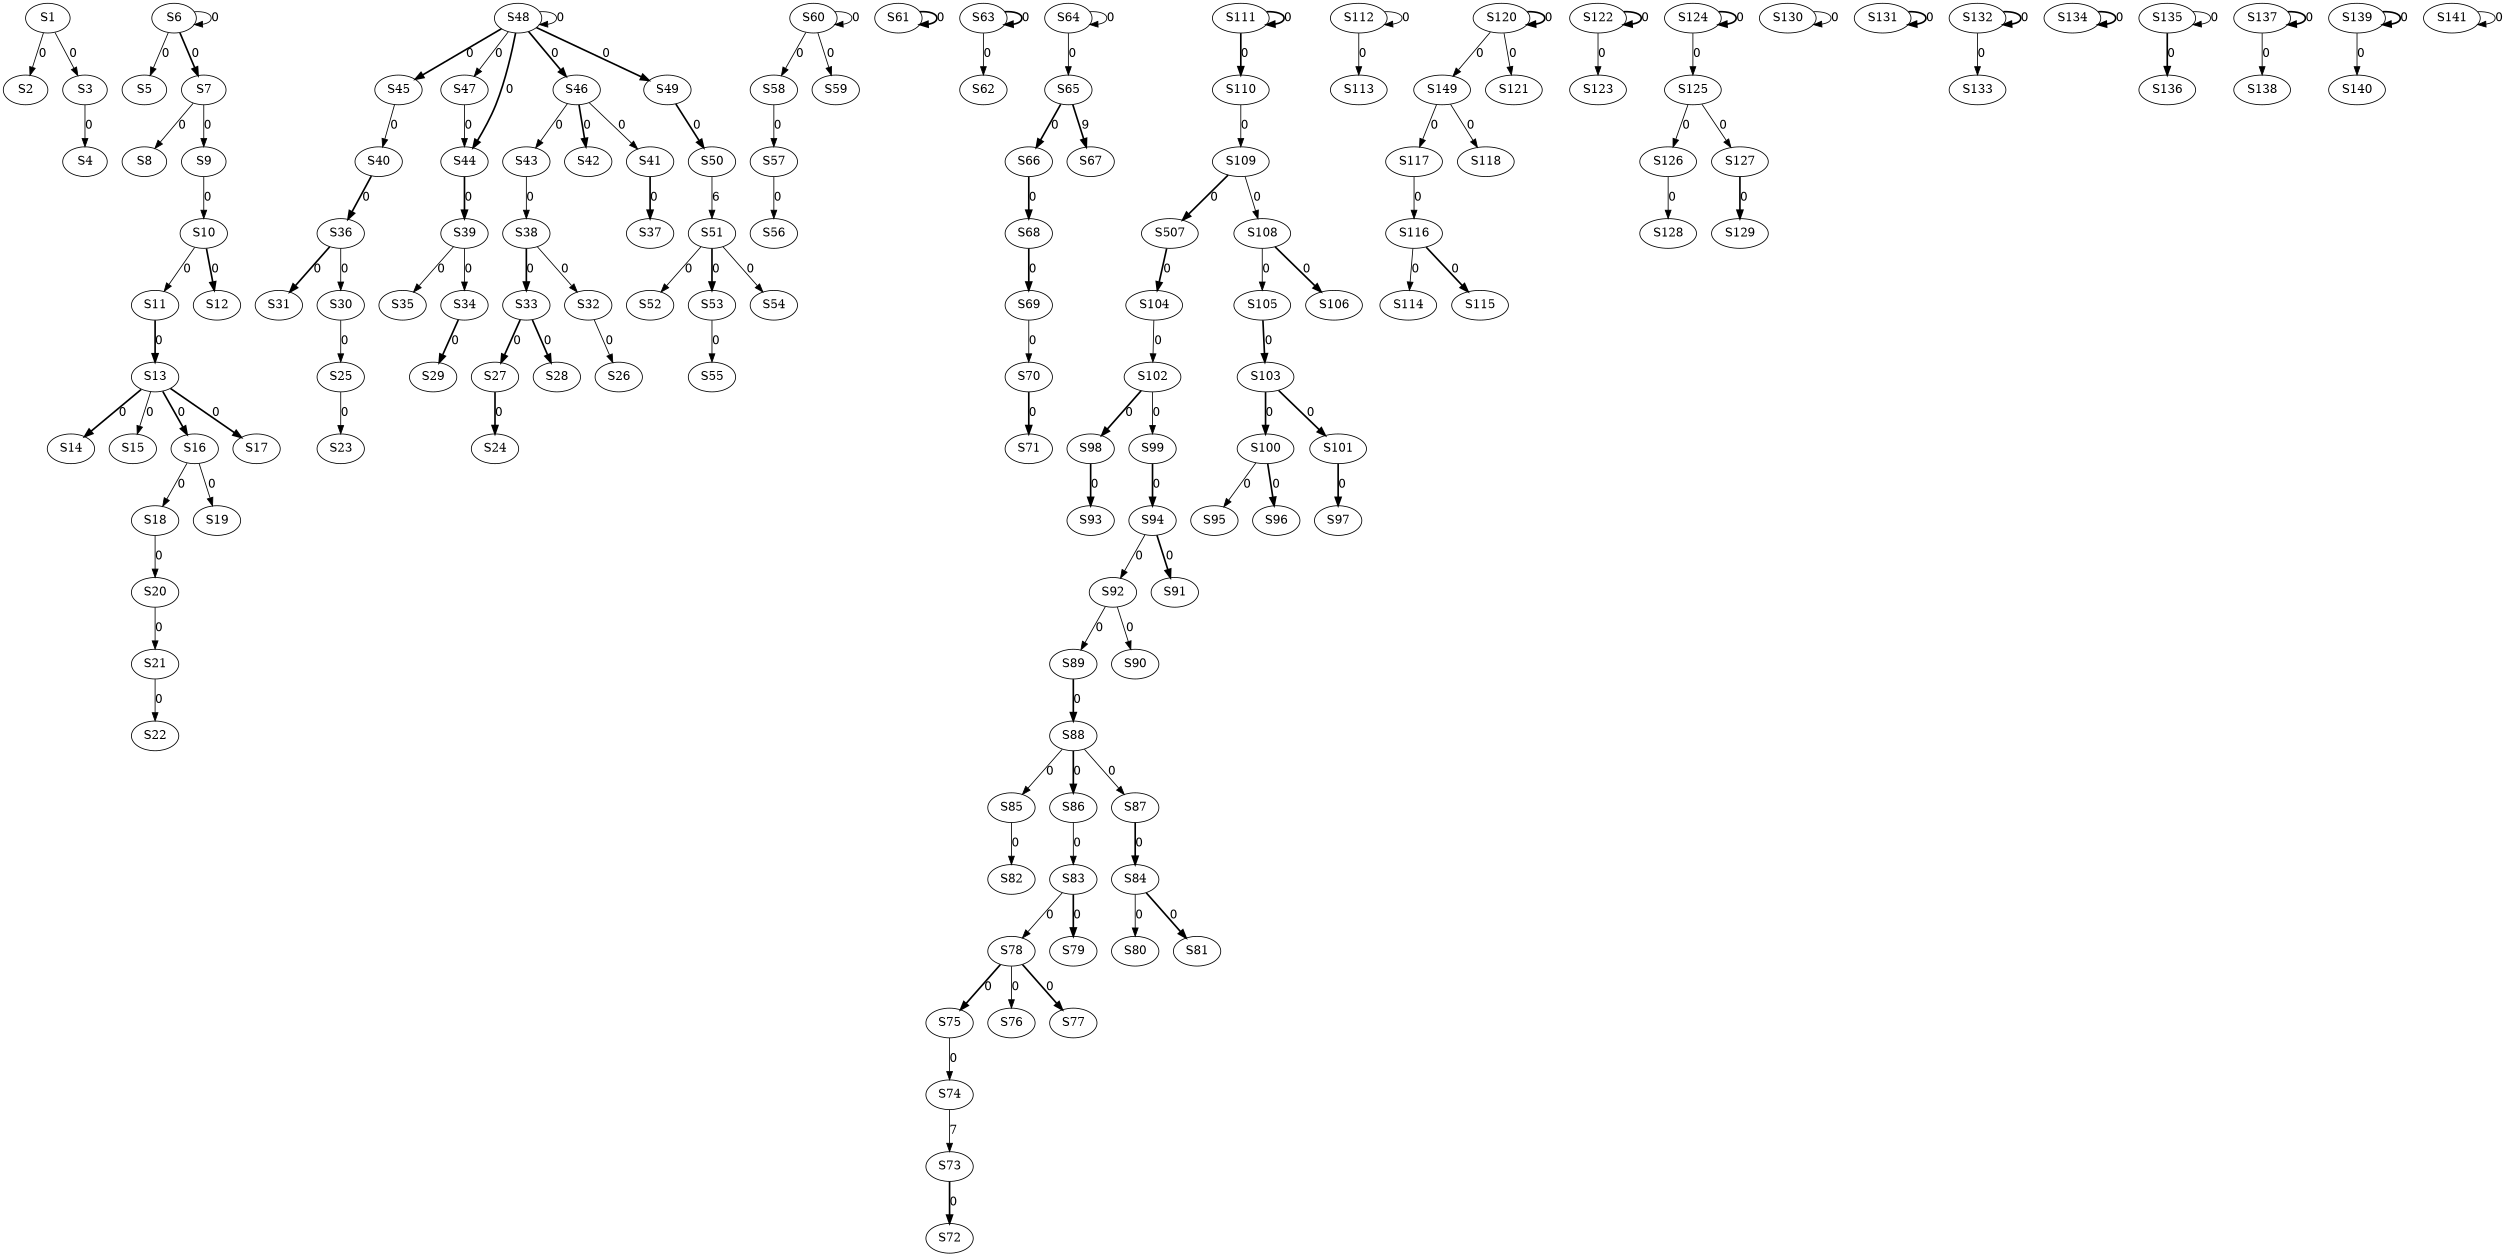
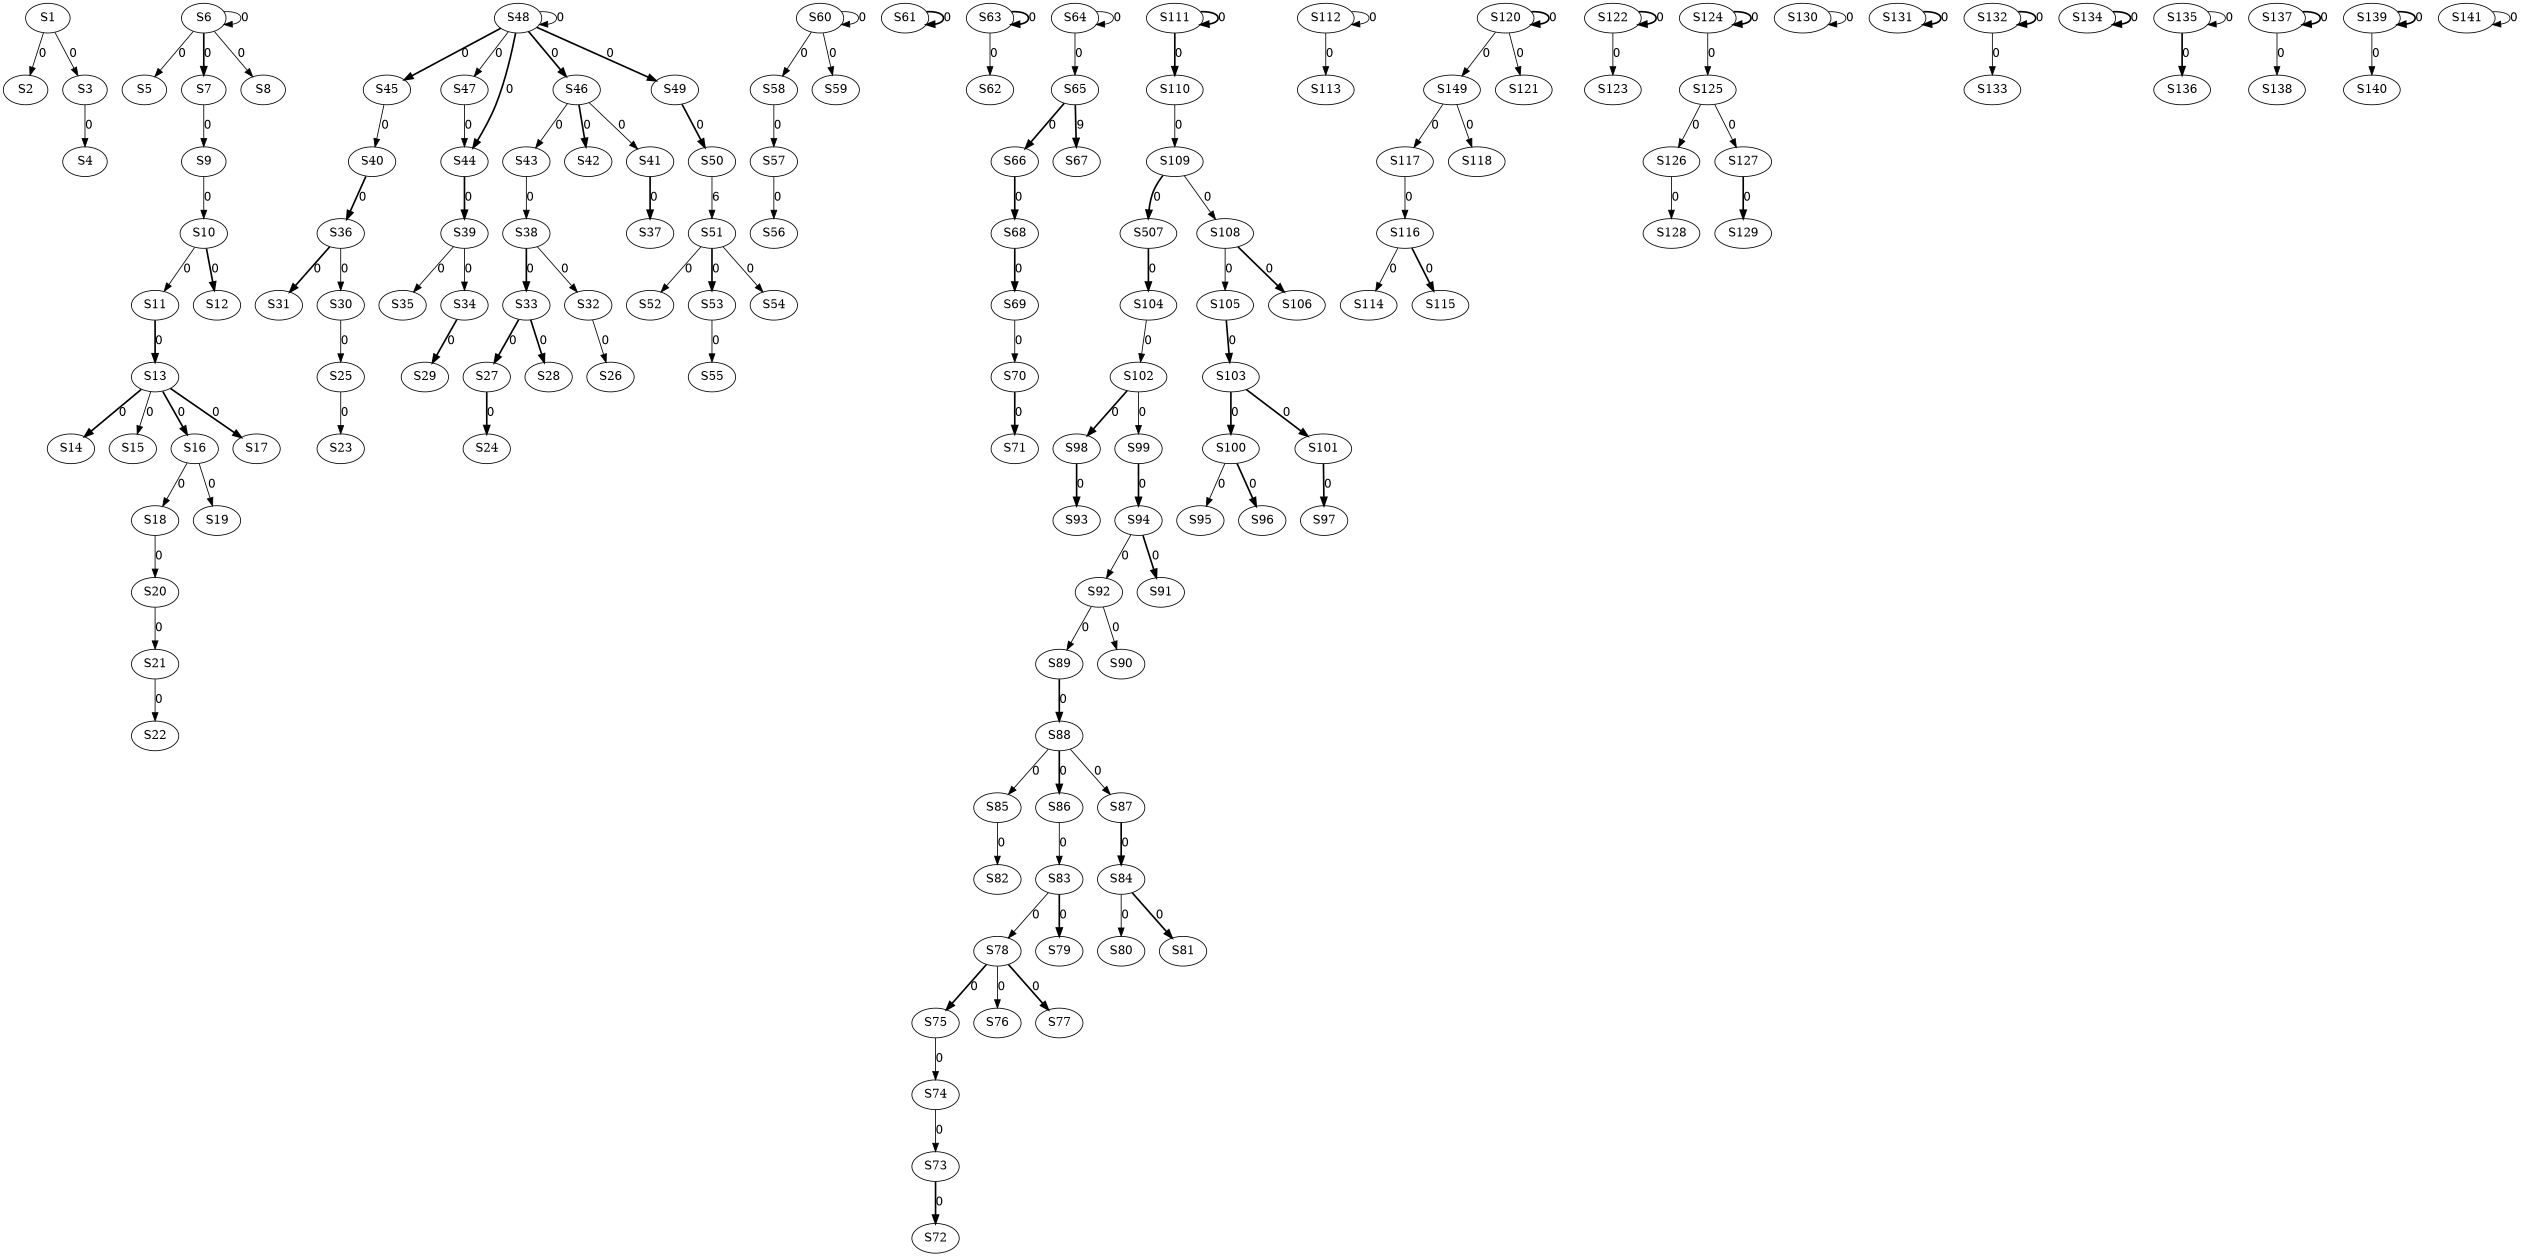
(177, 123) -> (231, 51)
(954, 1131) -> (940, 1131)
